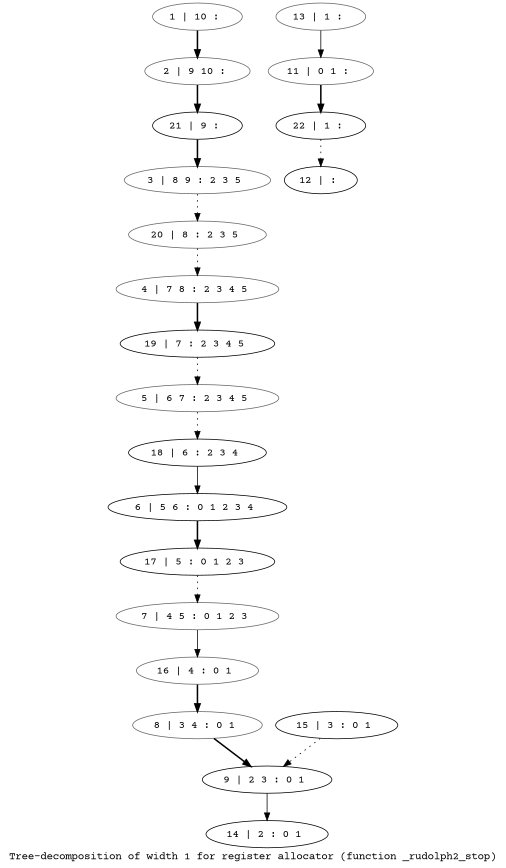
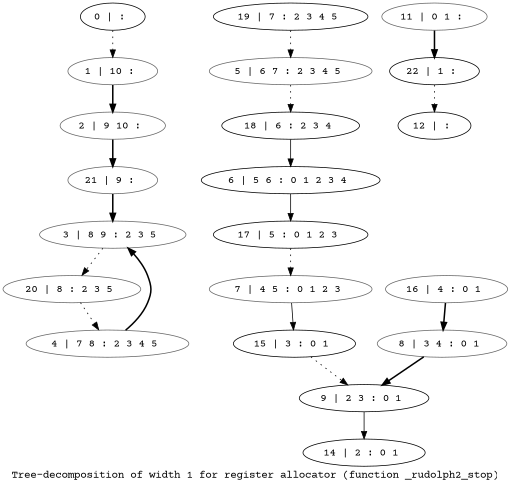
none -> (113, 17)
(321, 17) -> none
(197, 126) -> (113, 180)
(197, 313) -> (150, 294)
(197, 531) -> (291, 204)
(197, 640) -> (292, 313)
